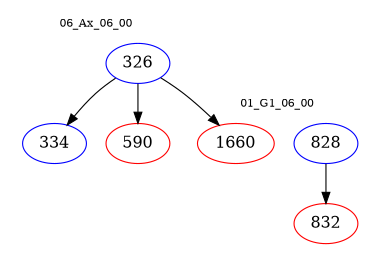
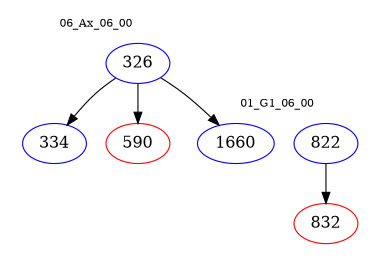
(236, 144) -> (236, 144)
(326, 144) -> (326, 144)
